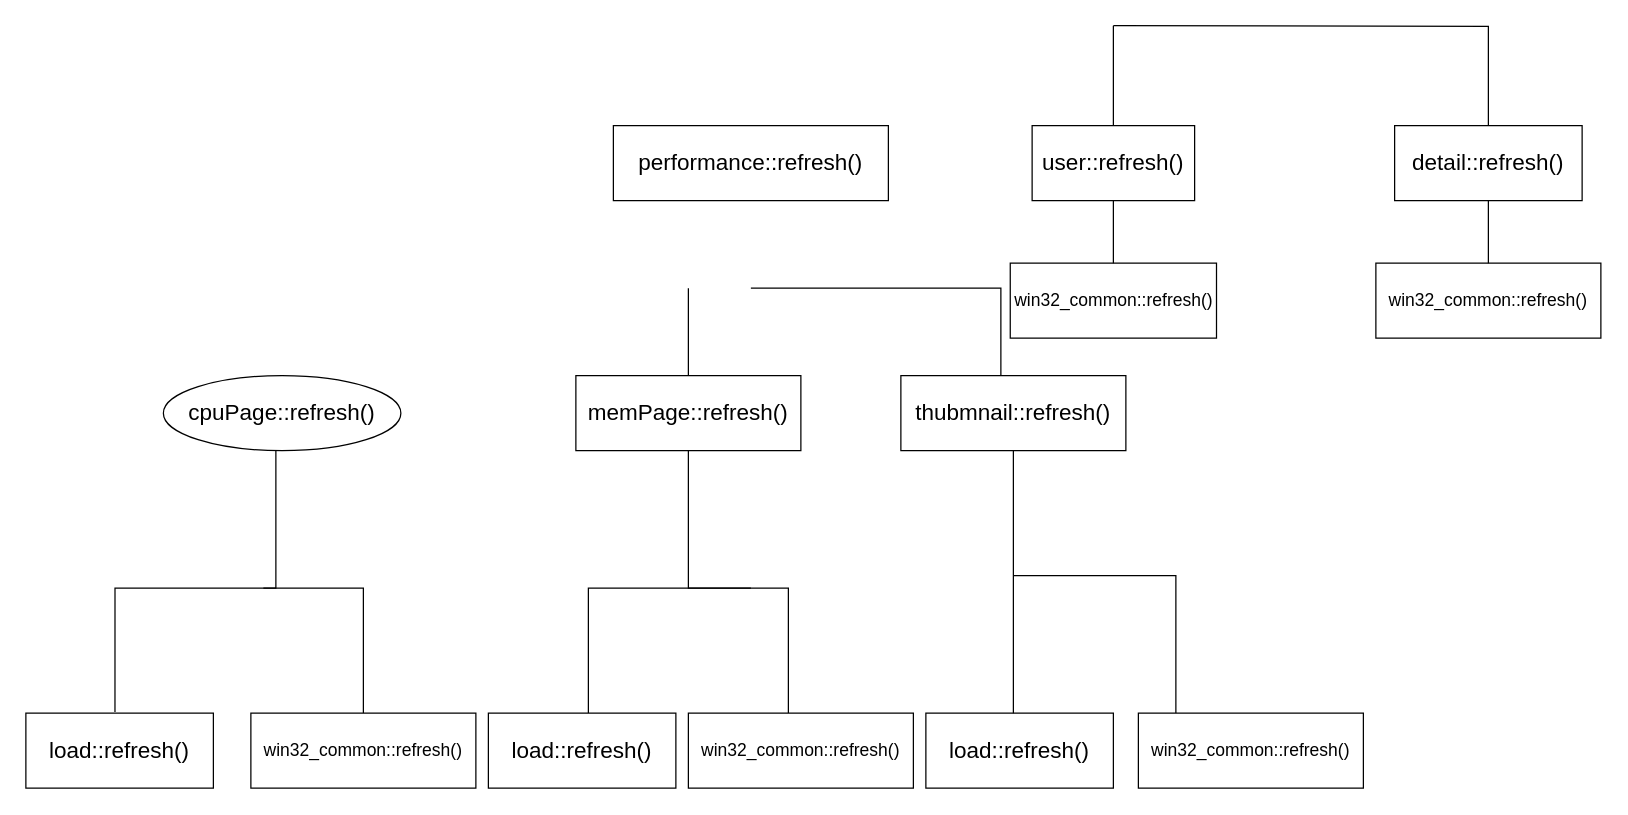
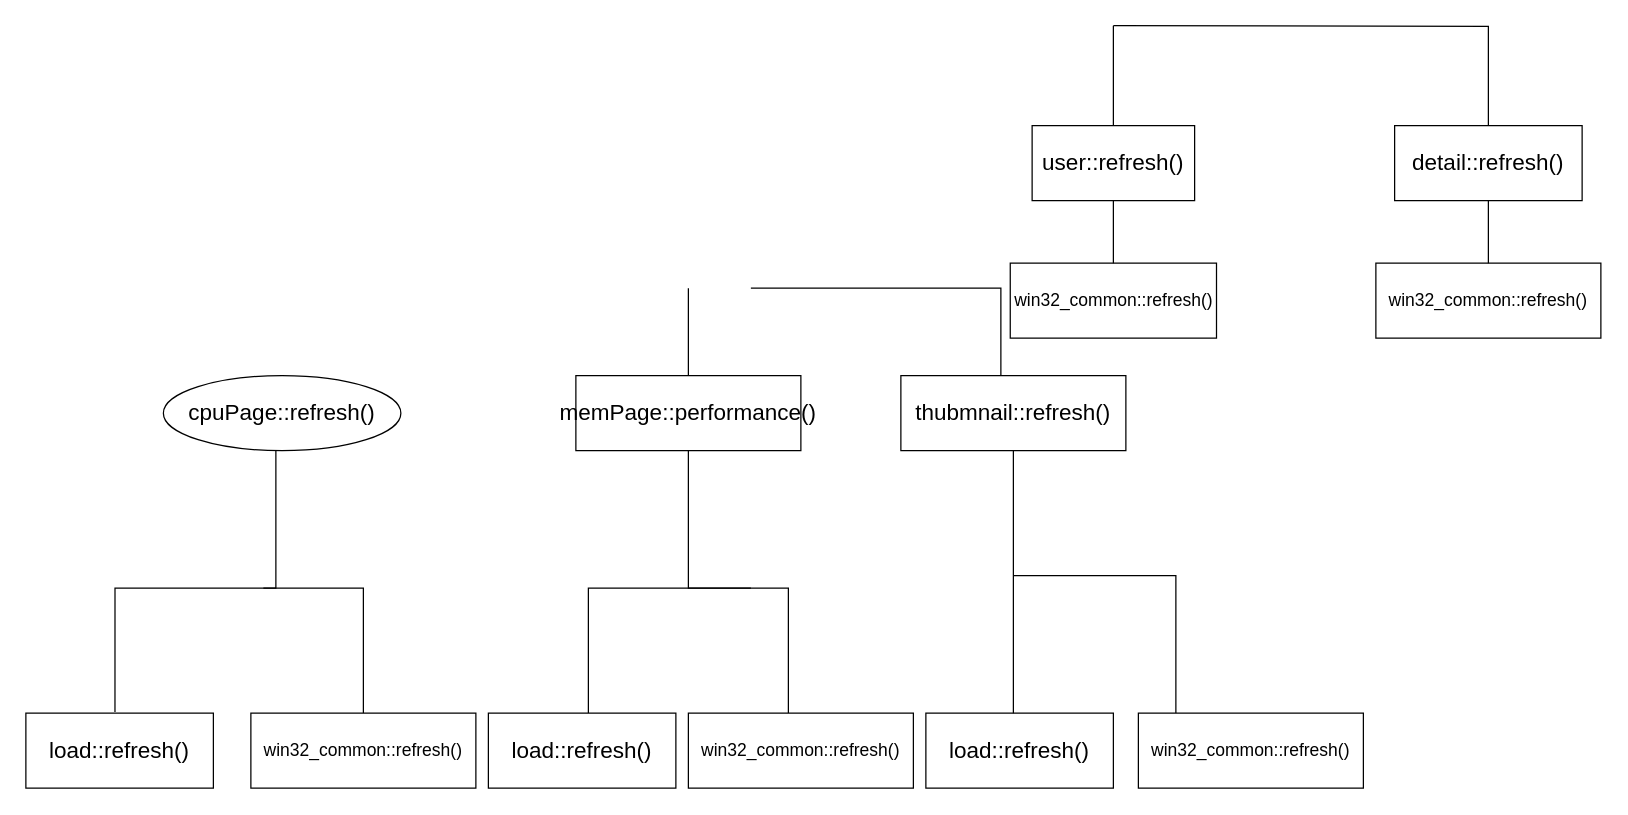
(751, 163) -> none
(688, 413) -> (688, 413)
